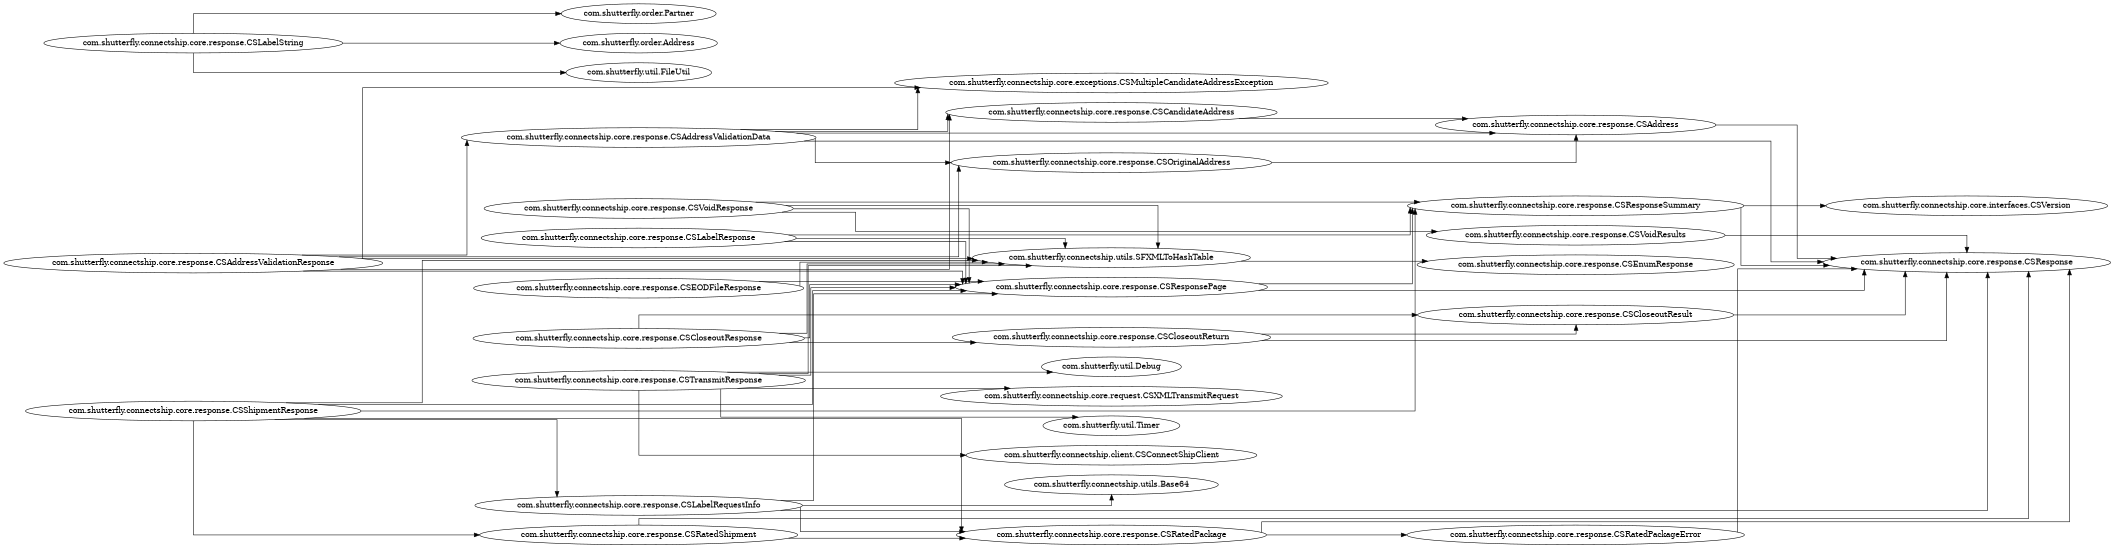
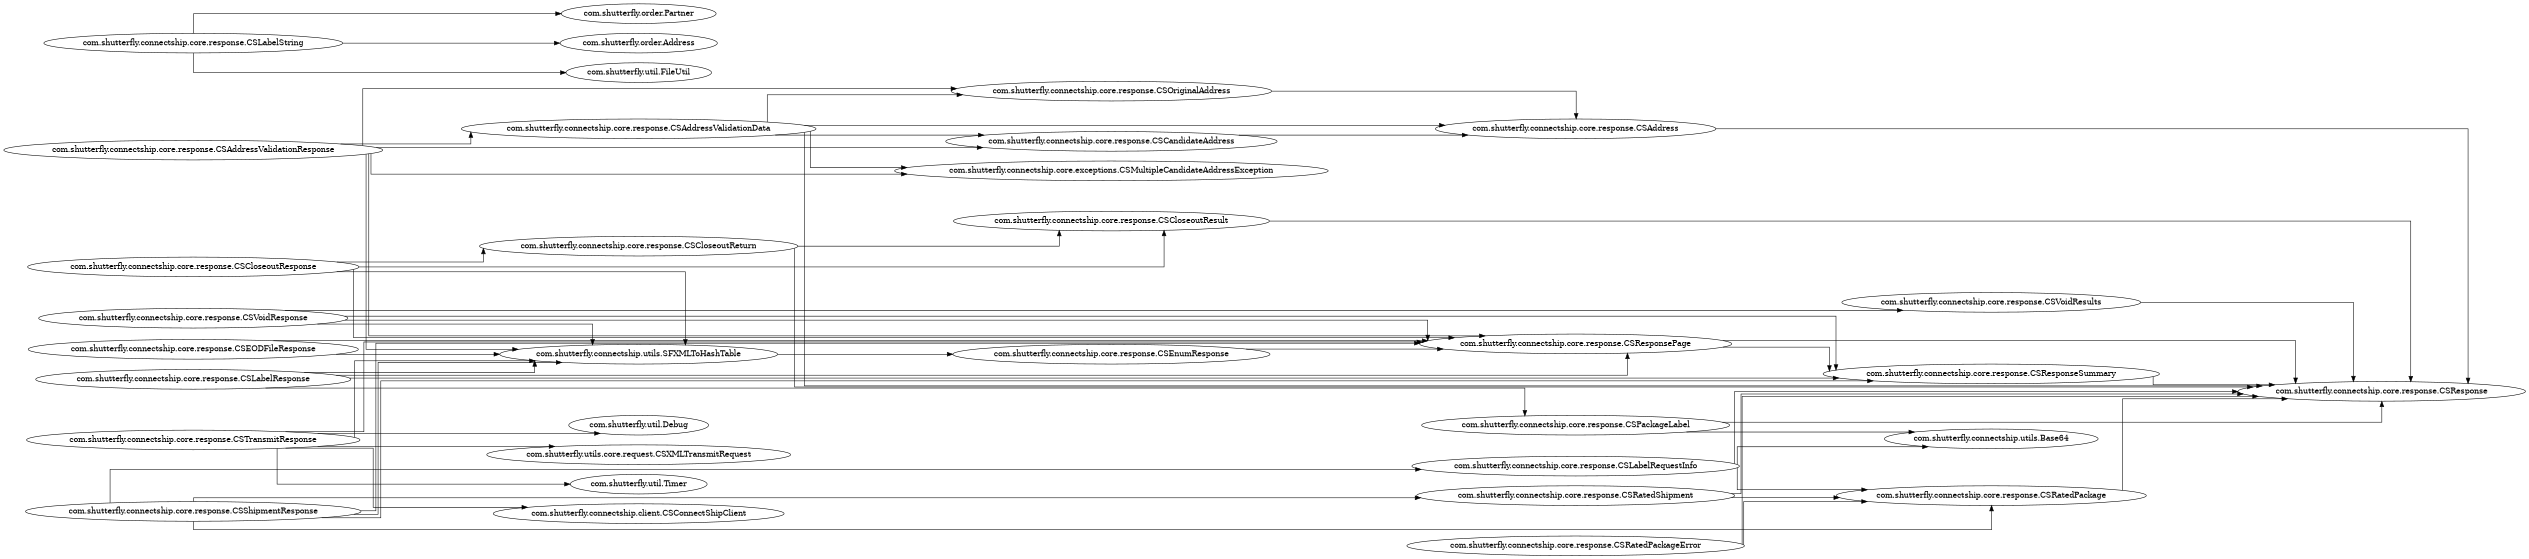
(1967, 206) -> none
(1111, 396) -> (639, 455)
none -> (1576, 425)
(814, 429) -> (1342, 349)
(1334, 535) -> (1781, 502)
